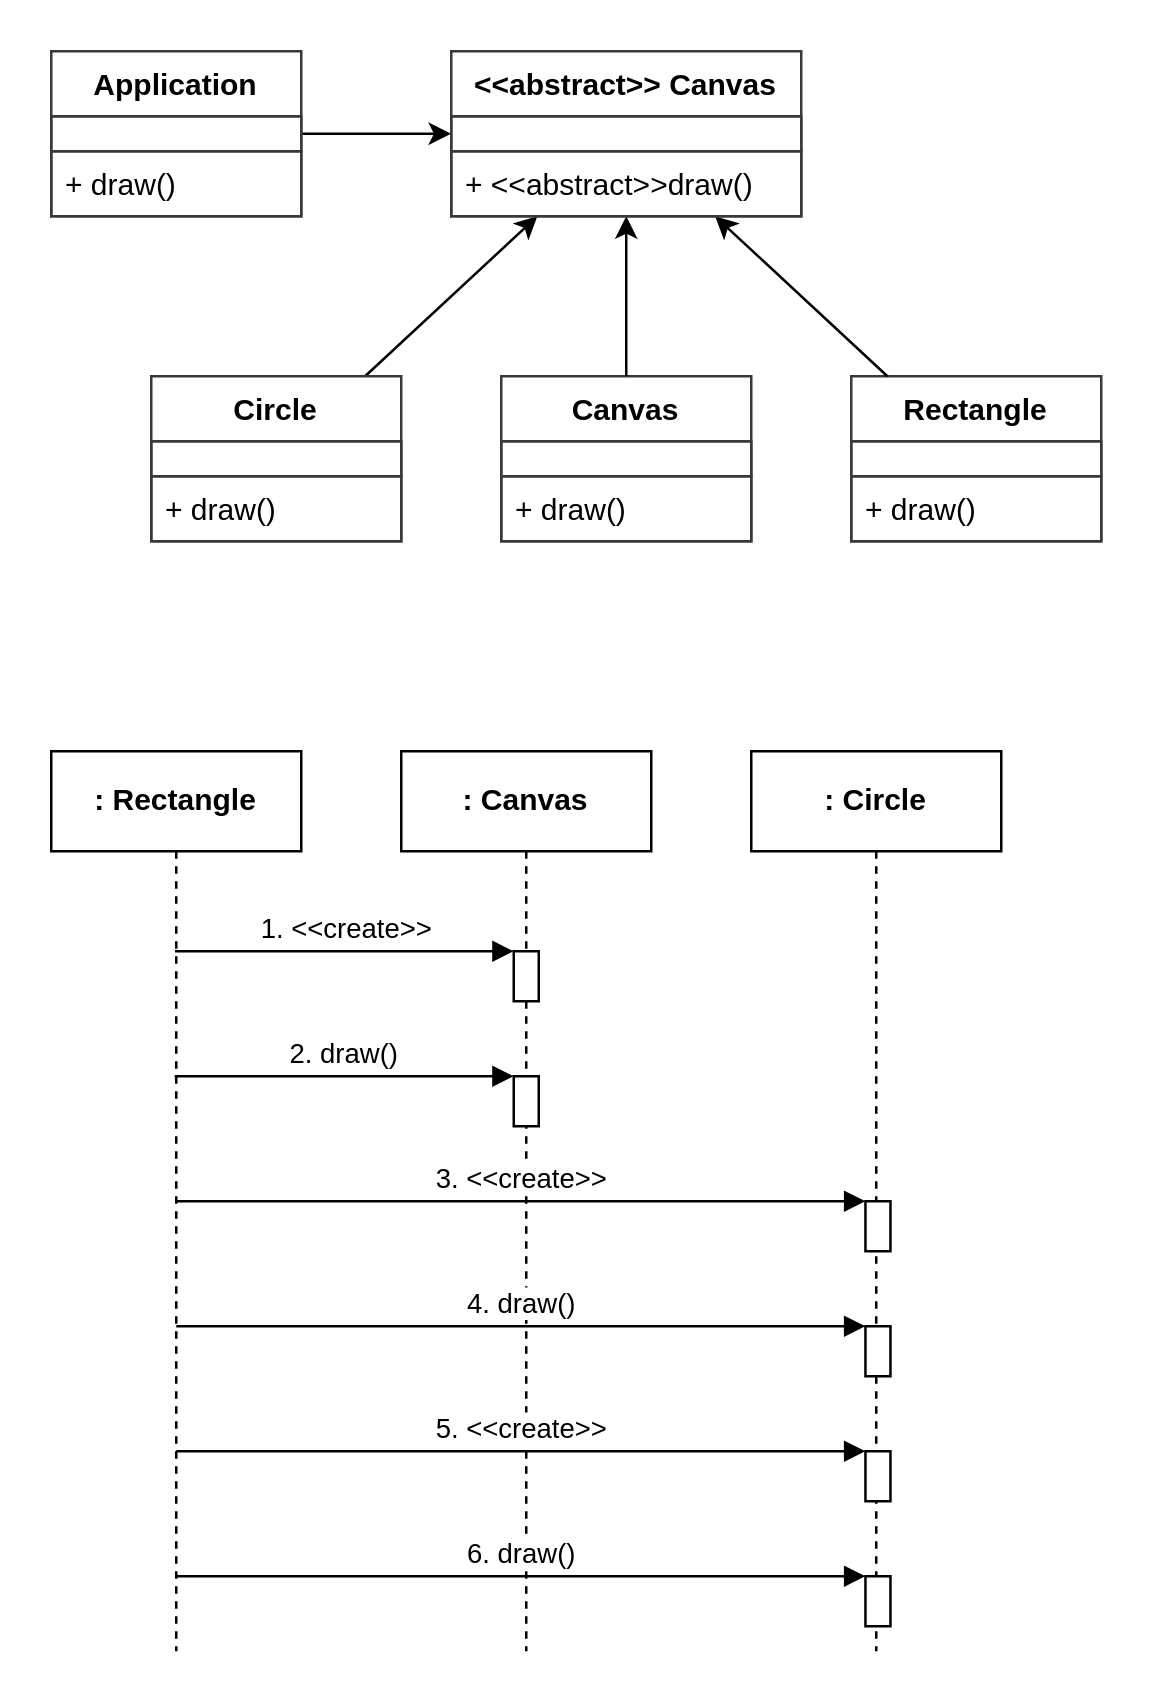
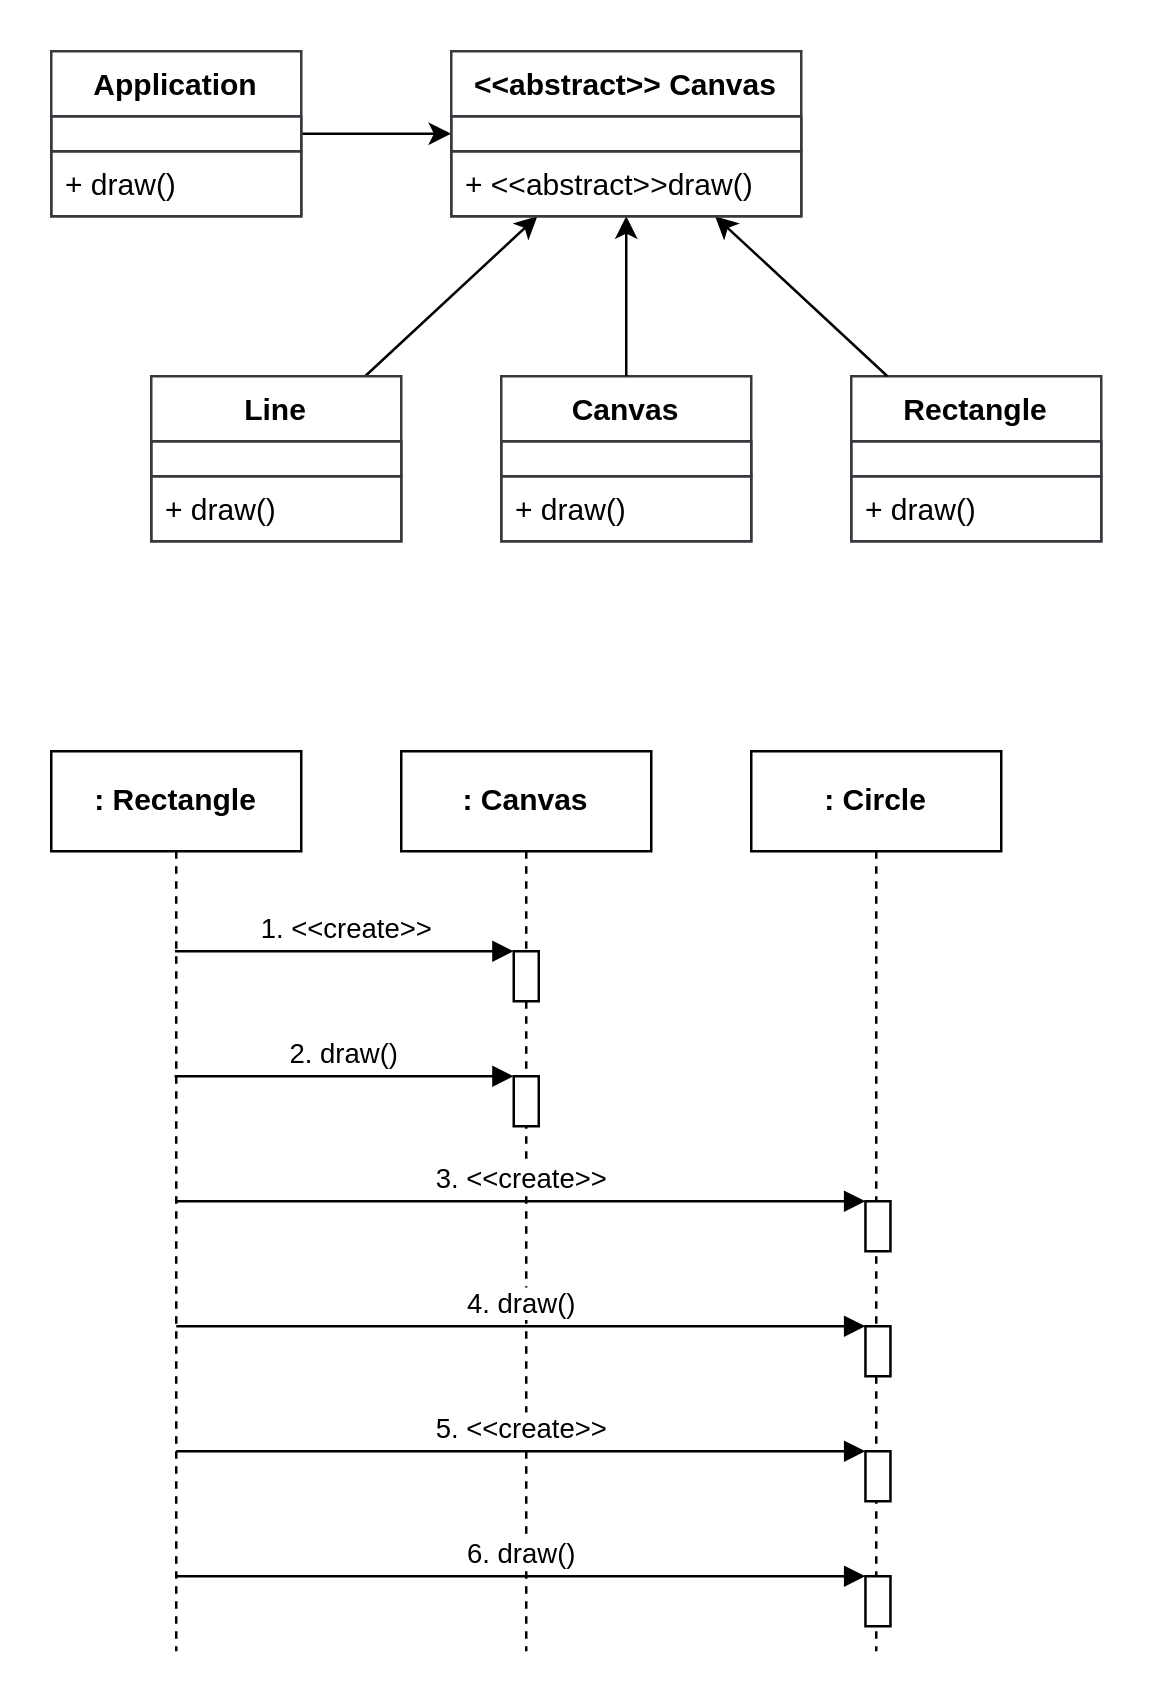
(275, 410) -> (275, 410)
